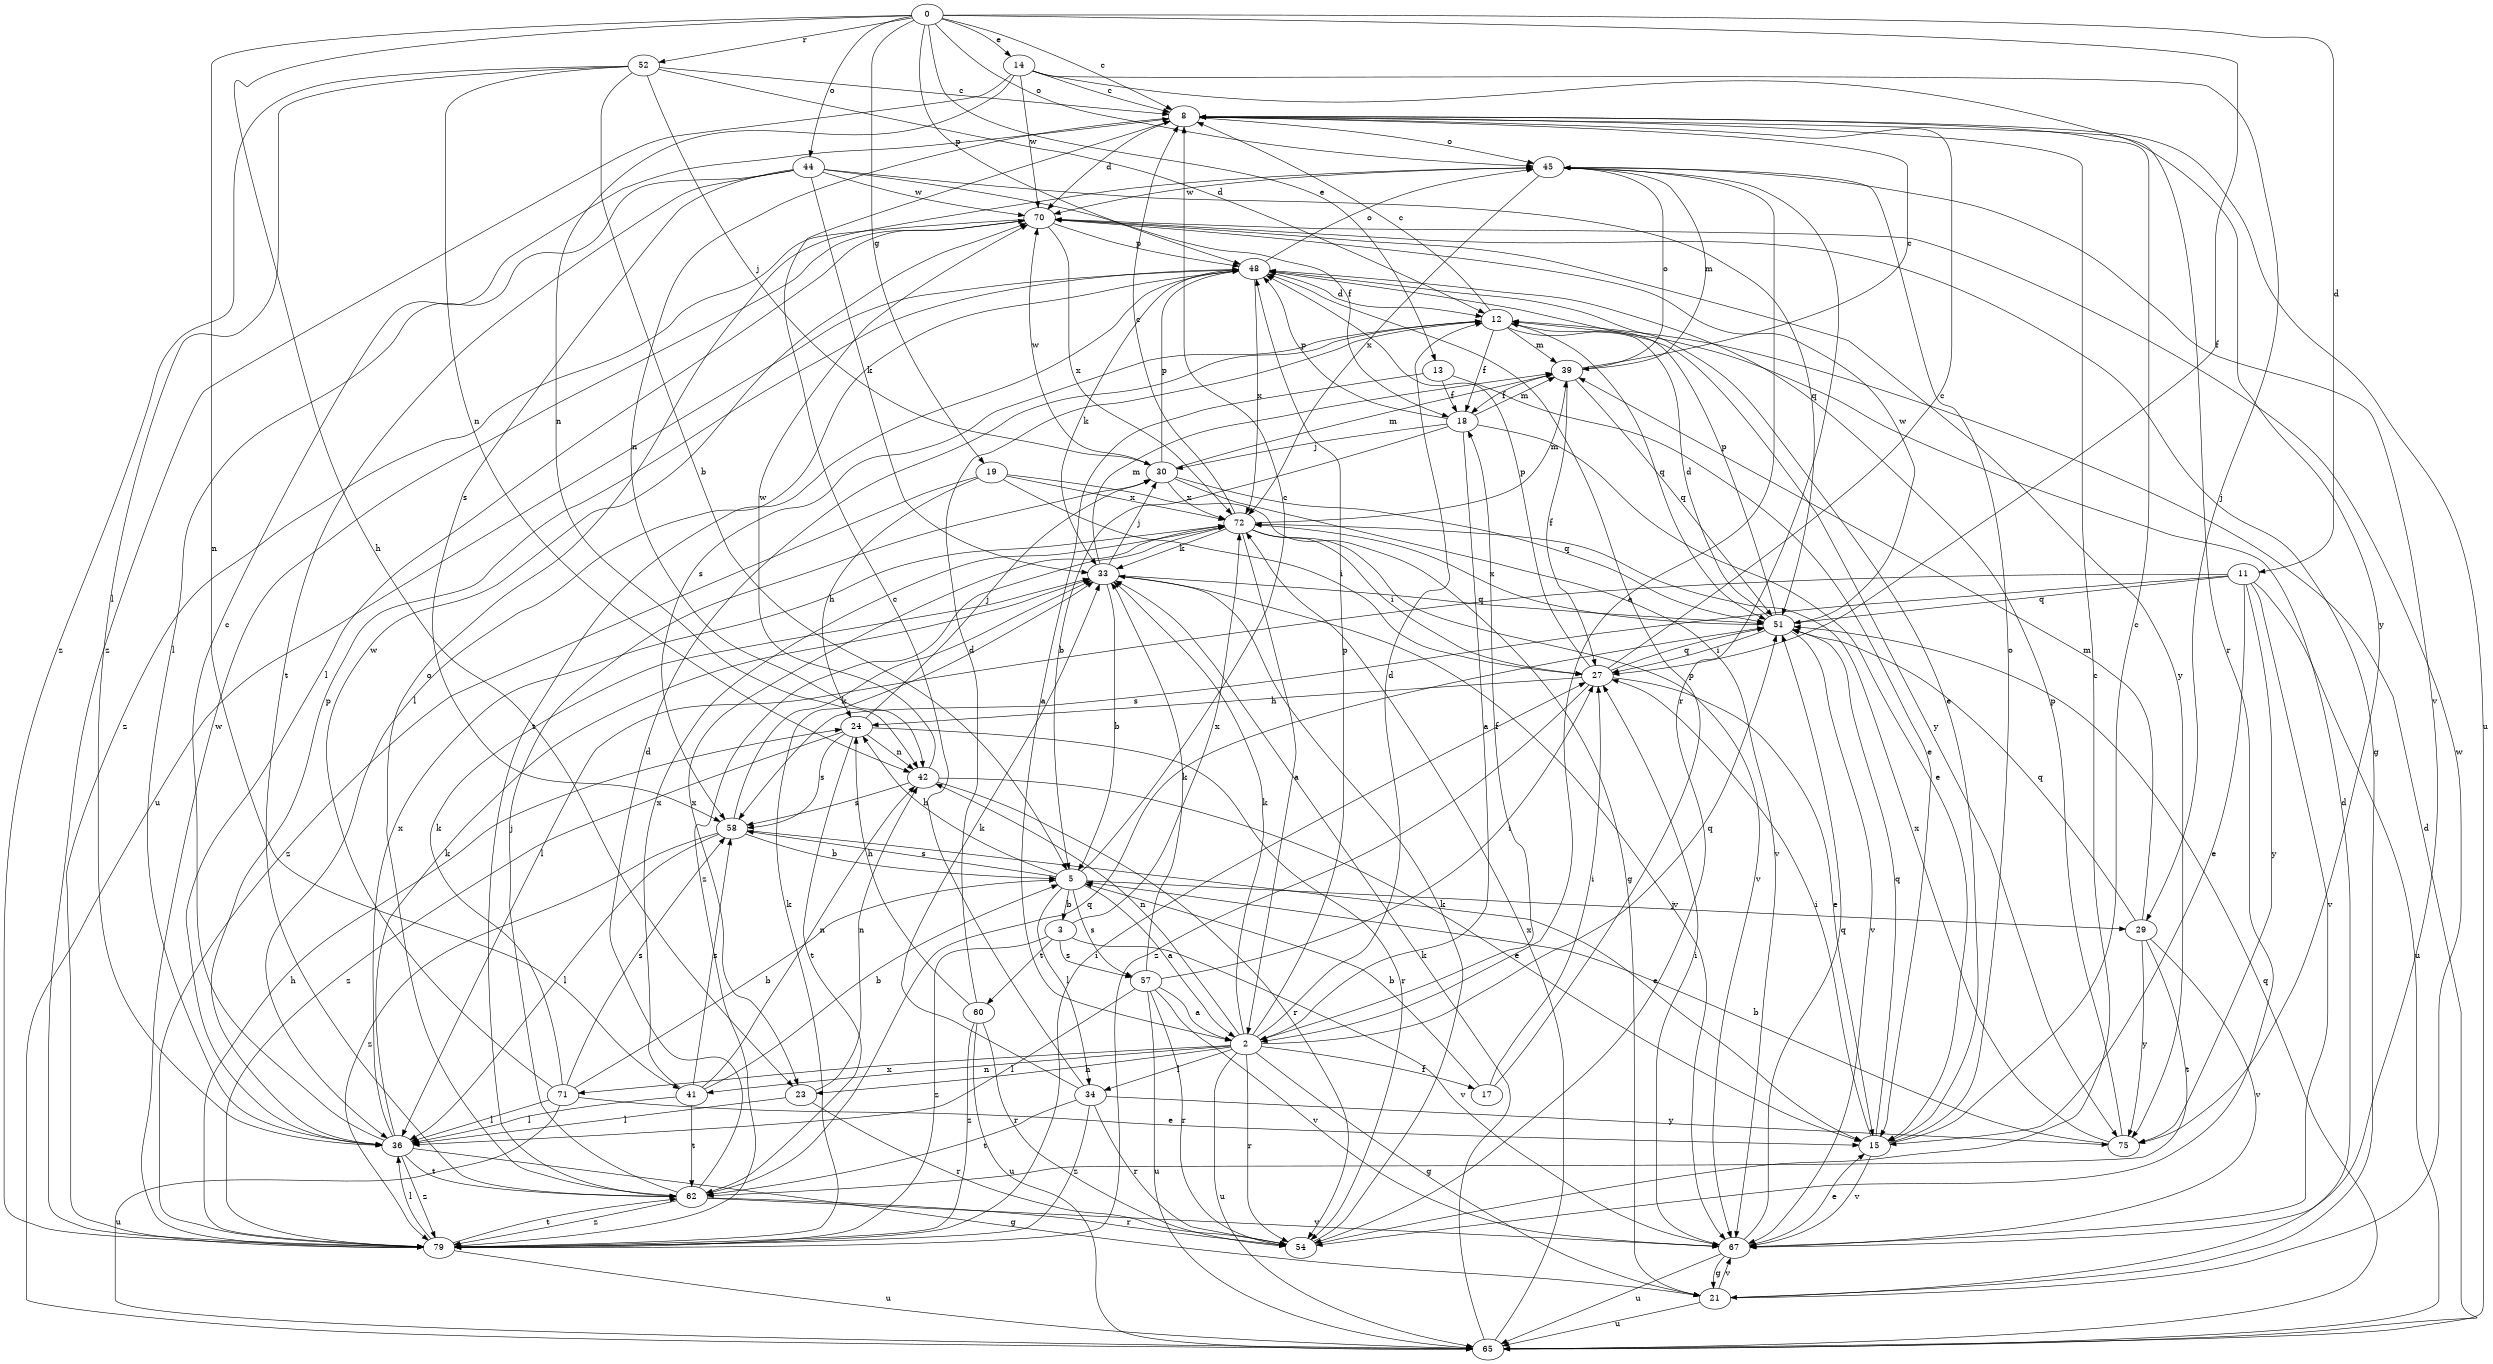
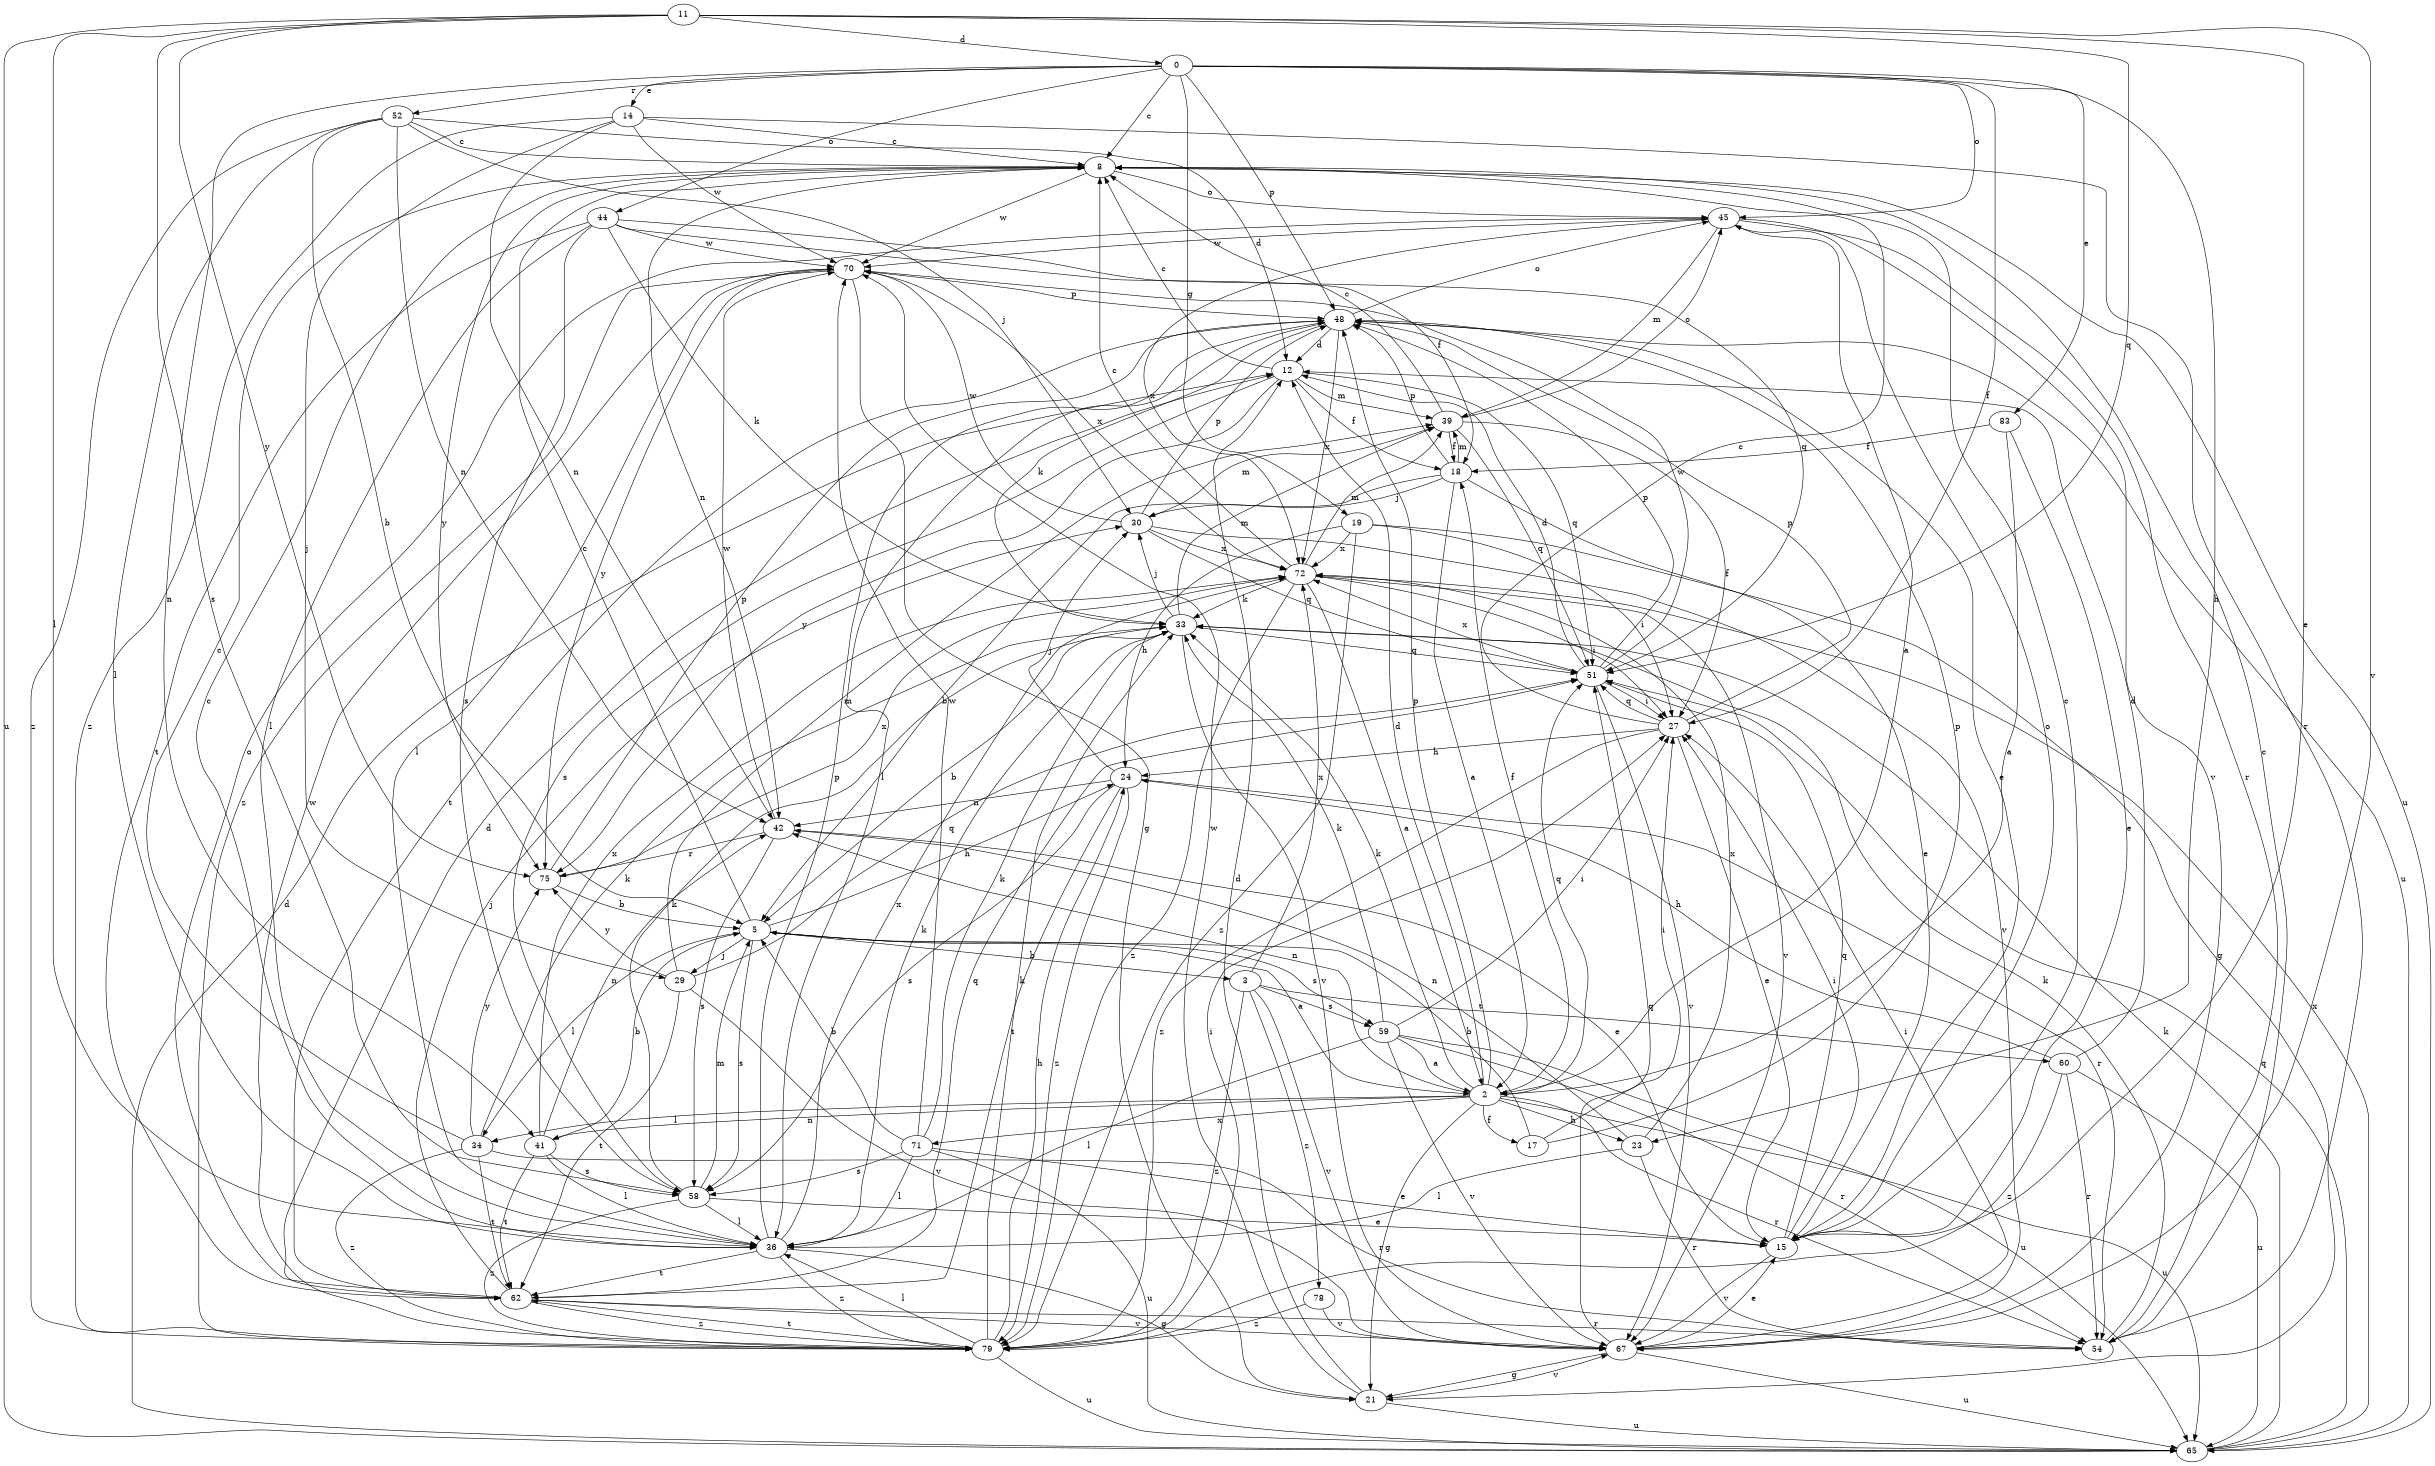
(1921, 21) -> (927, 40)
(1109, 167) -> (1004, 218)
(1438, 371) -> (2005, 422)
(782, 679) -> (1707, 733)
(835, 854) -> (721, 1064)
(1227, 945) -> (665, 855)
(1146, 981) -> (1384, 1032)
none -> (1319, 1299)
